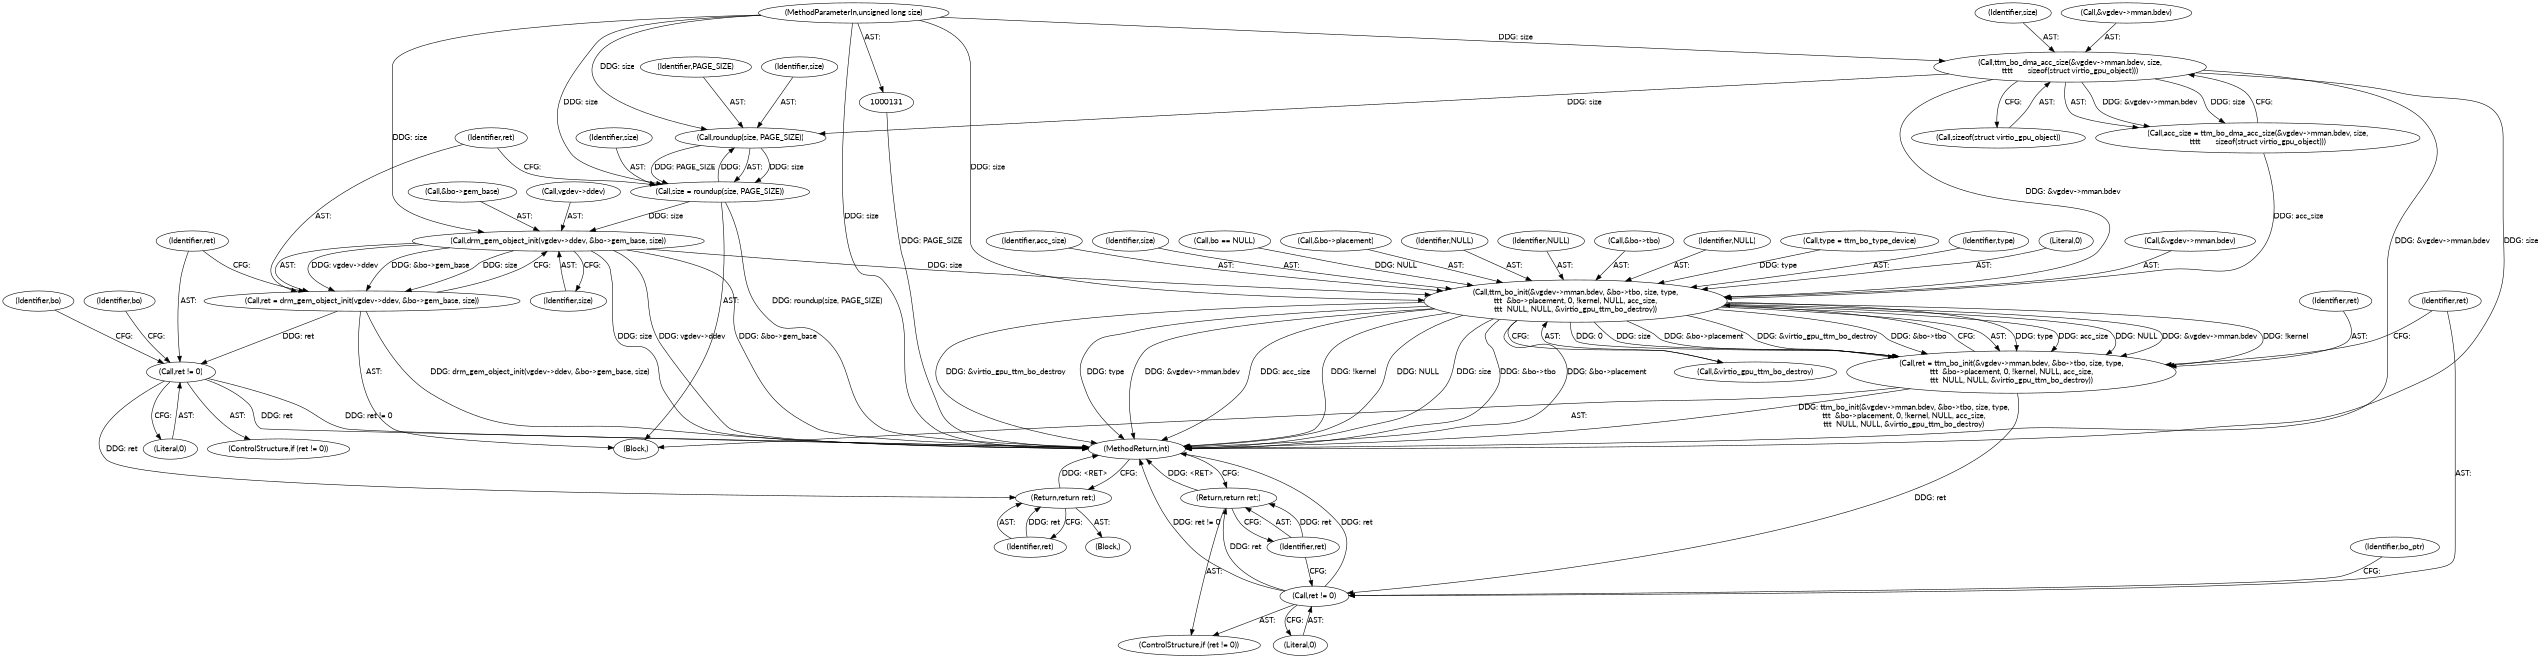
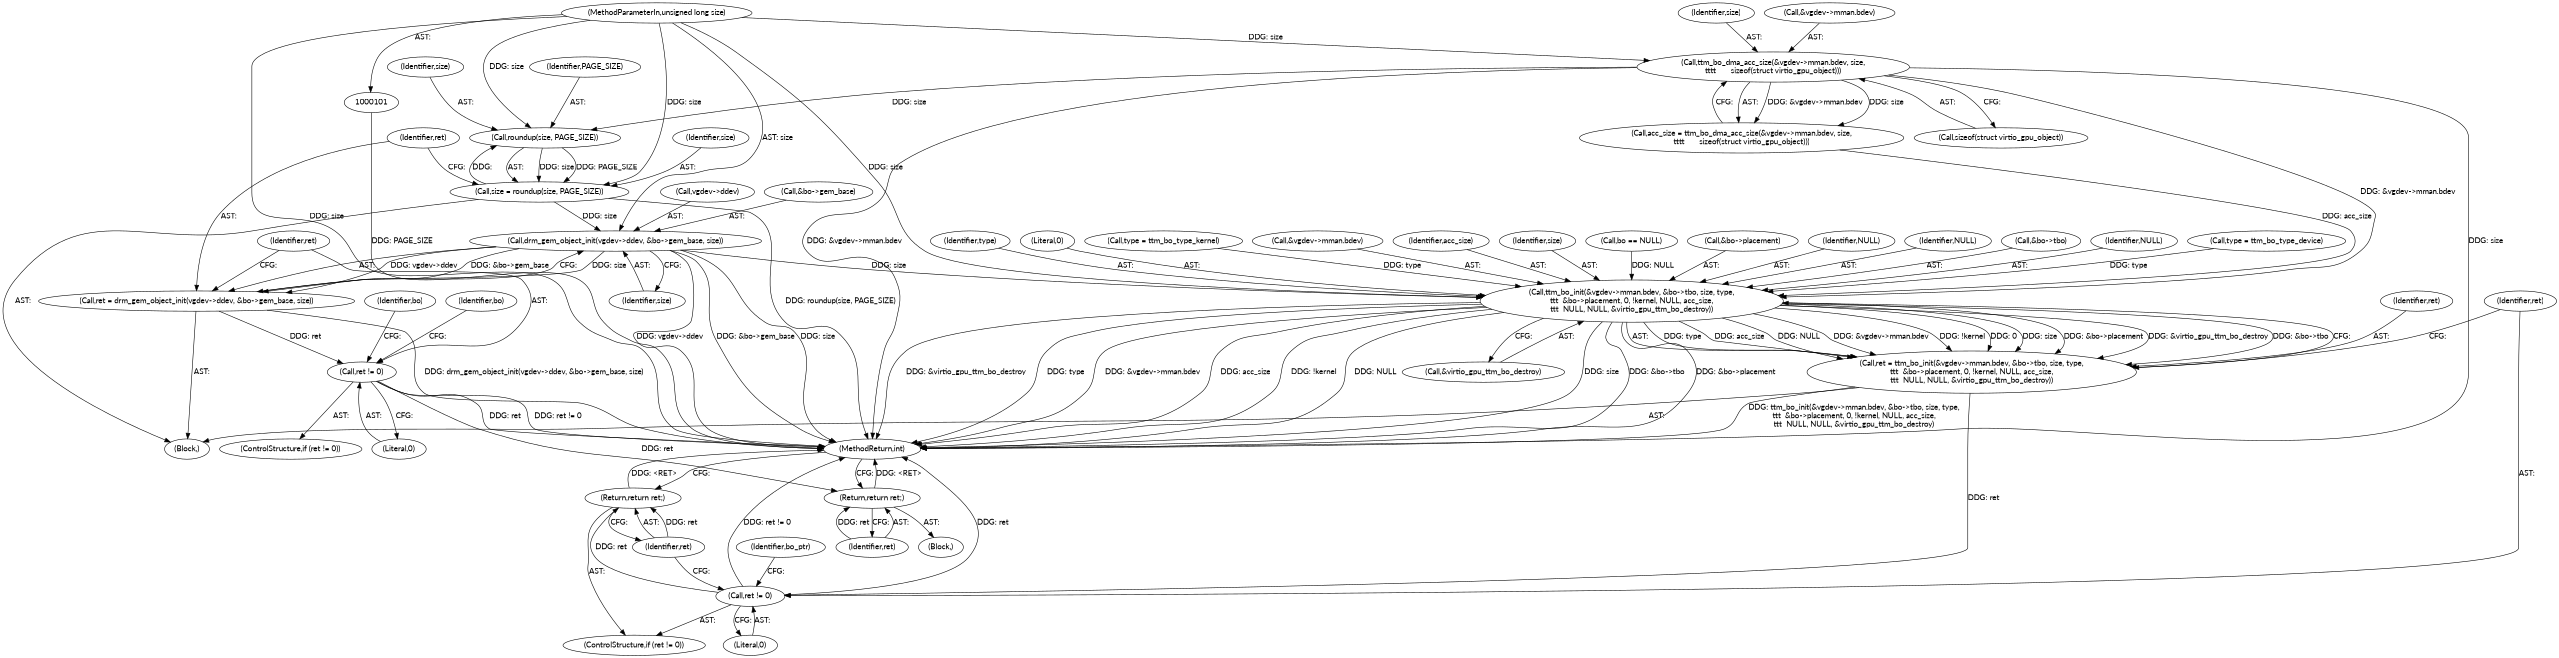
(886, 102) -> (371, 102)
(410, 138) -> (778, 138)
none -> (1164, 241)
